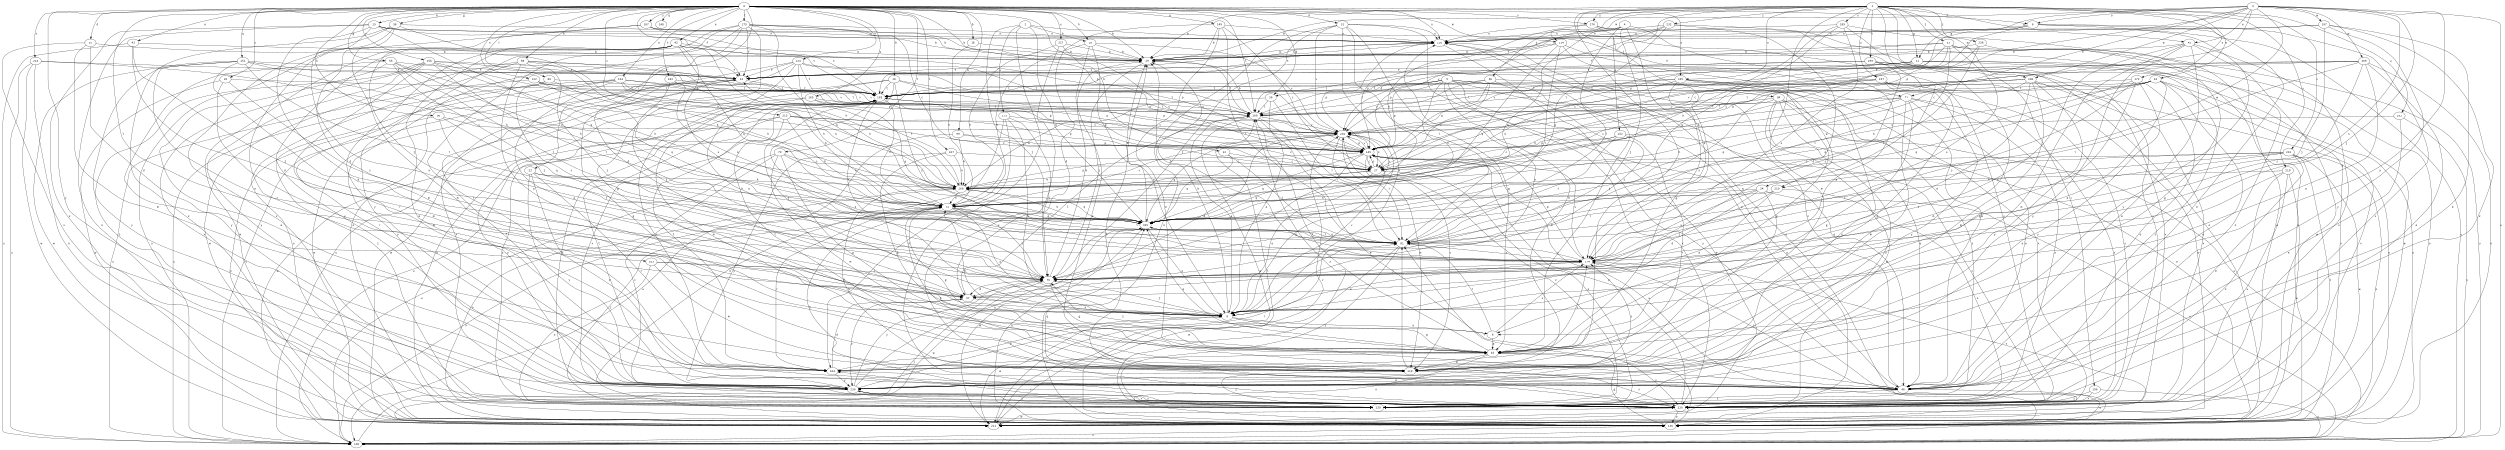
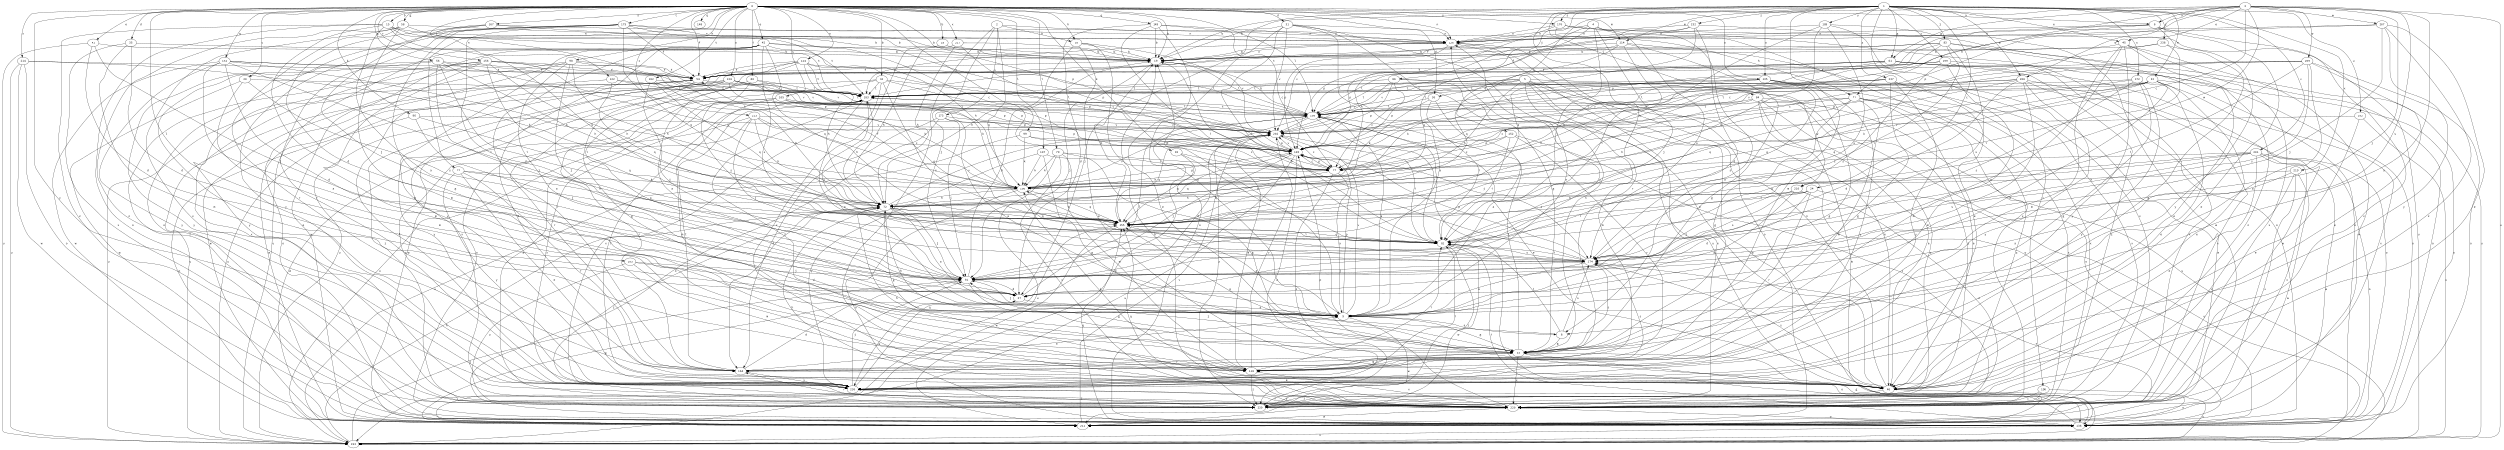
(1196, 132) -> (1102, 121)
